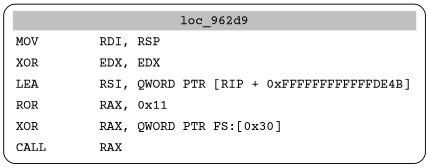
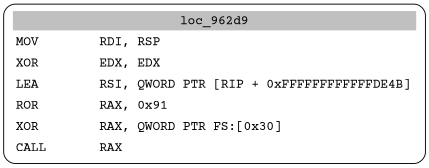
(92, 105) -> (92, 105)
